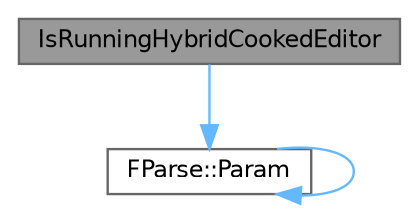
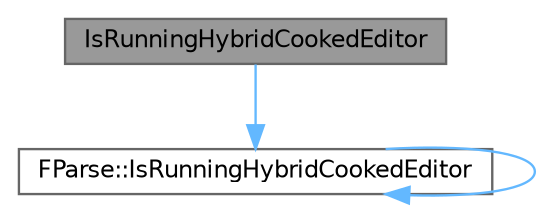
(209, 172) -> (256, 172)
